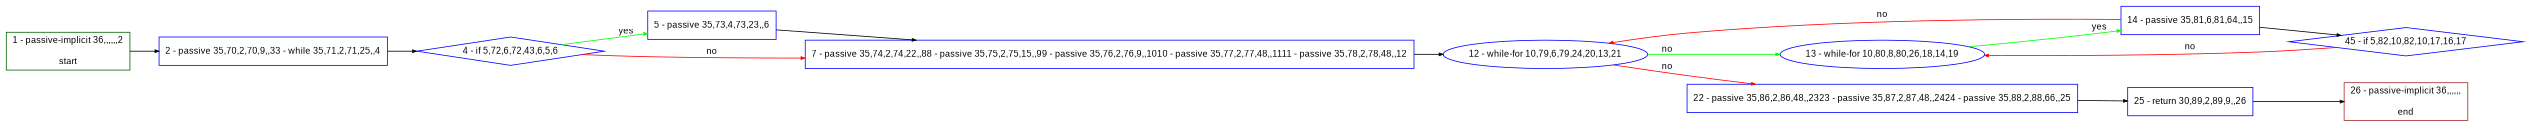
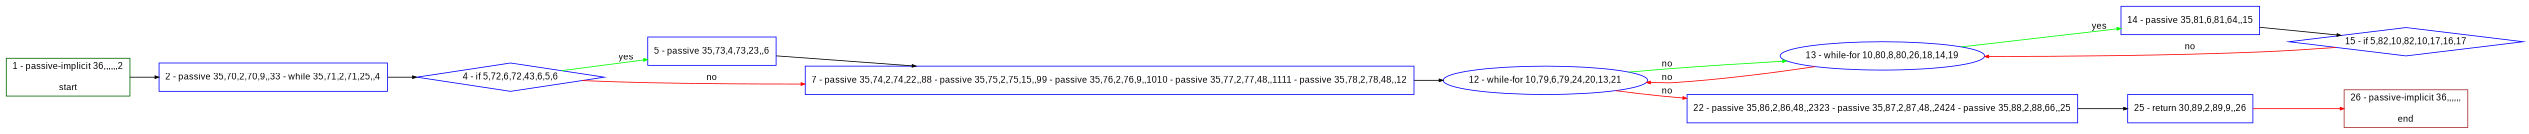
(1867, 23) -> (1733, 77)
(2406, 42) -> (2406, 42)
(2297, 102) -> (2297, 109)
